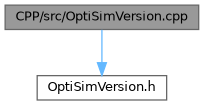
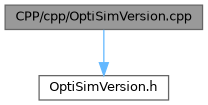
(102, 17) -> (104, 17)
